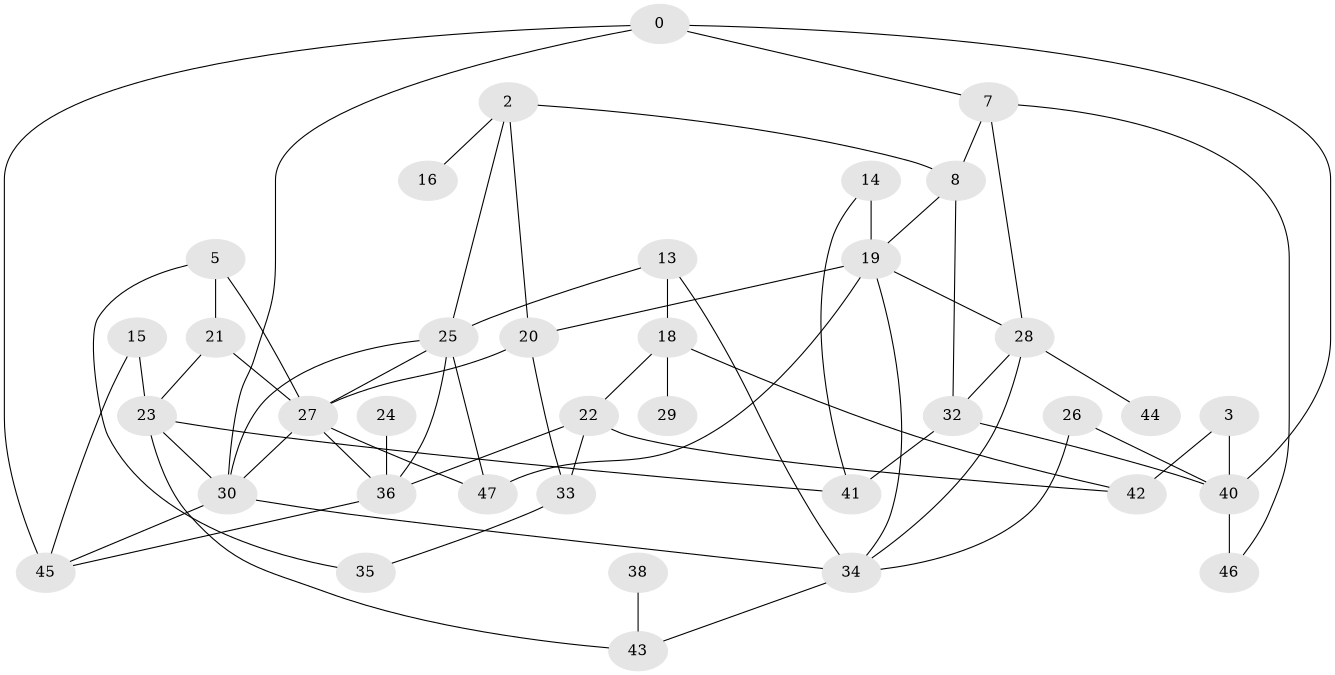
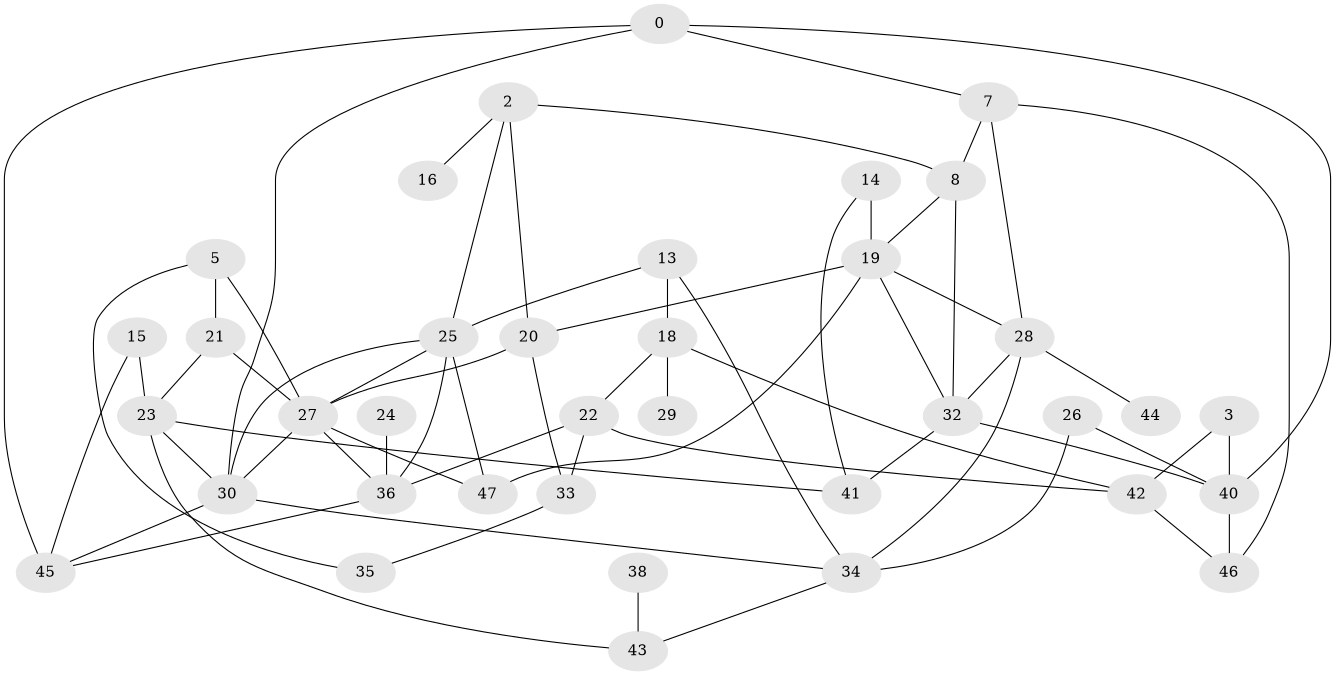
(901, 420) -> (912, 338)
none -> (1183, 534)
